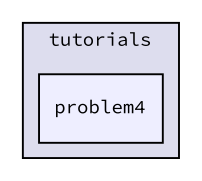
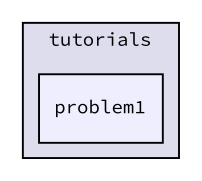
(101, 109) -> (101, 109)
